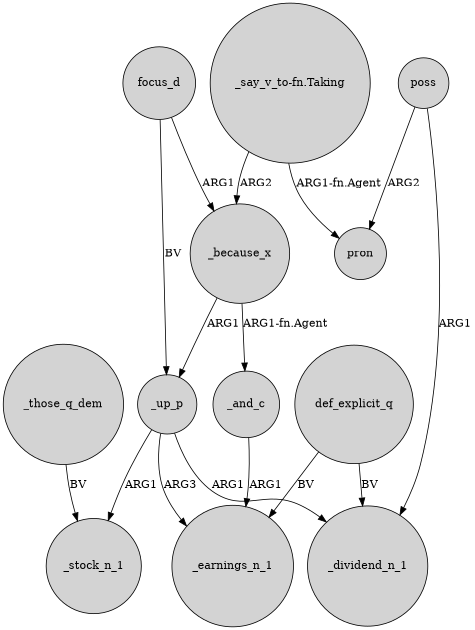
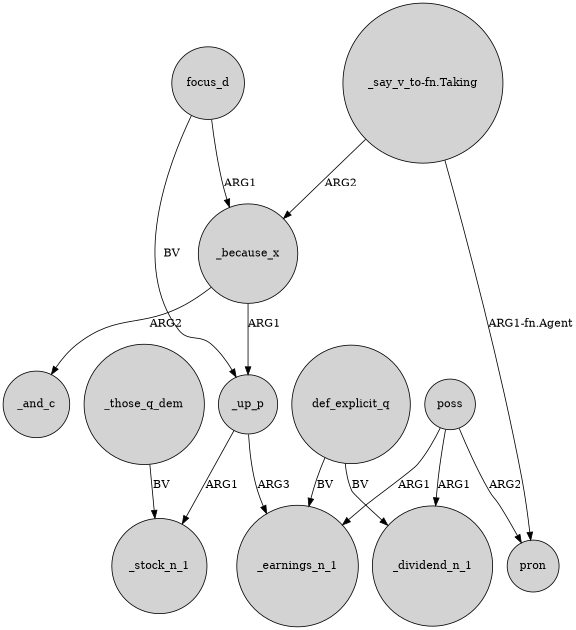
(285, 324) -> (166, 324)
(249, 468) -> (400, 479)
(232, 500) -> none
